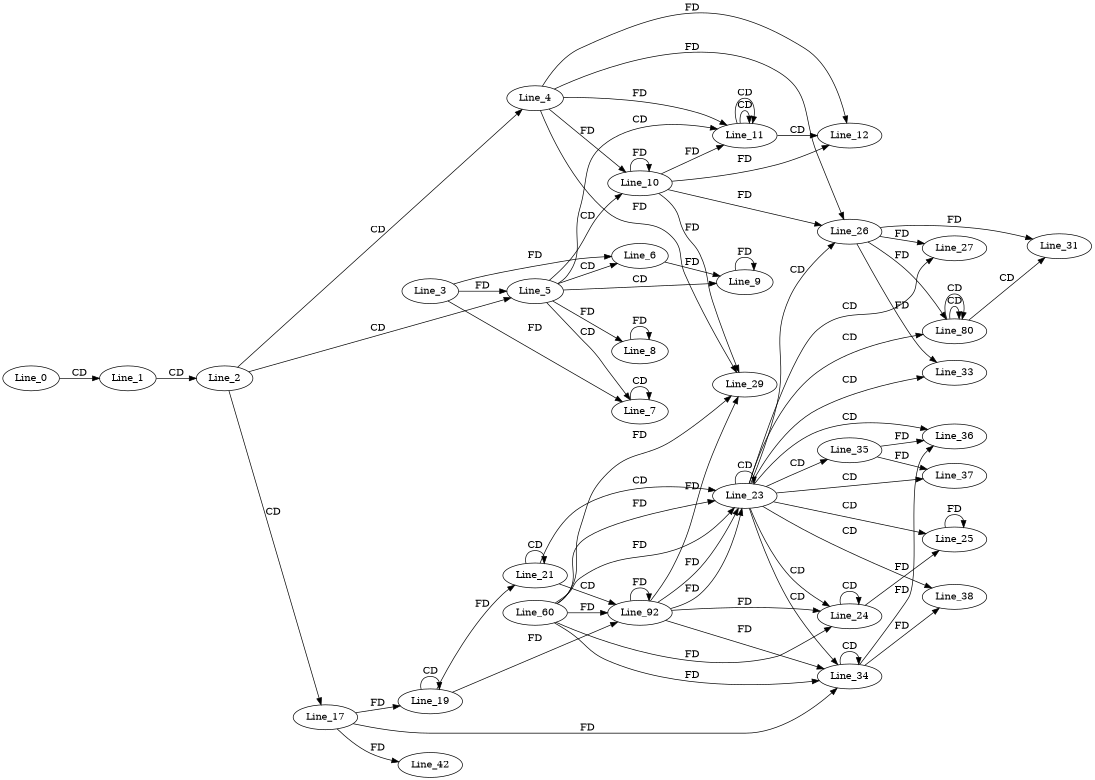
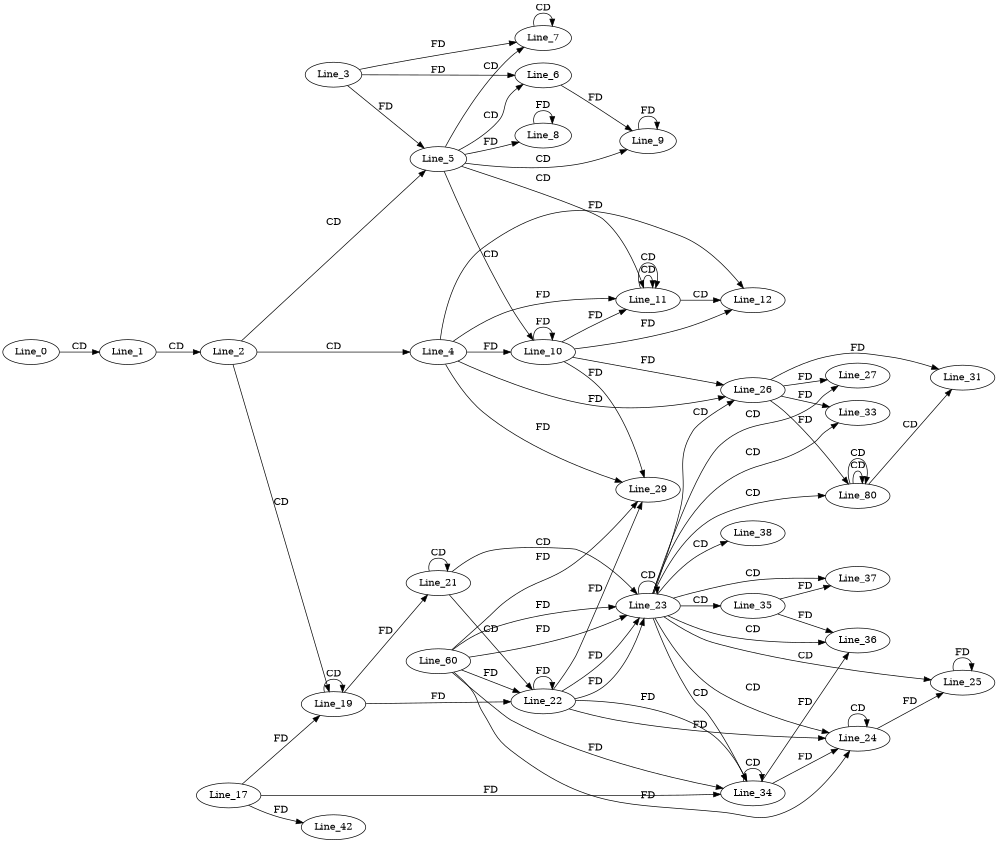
(274, 544) -> (280, 525)
(640, 613) -> (543, 701)
(899, 639) -> (802, 768)
